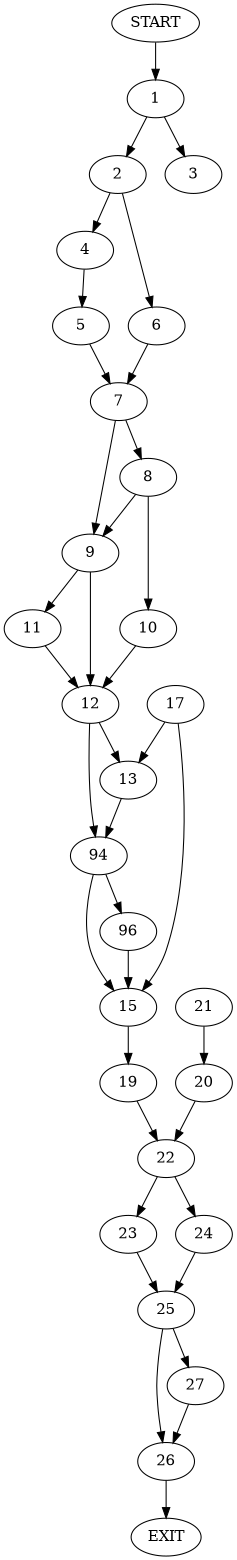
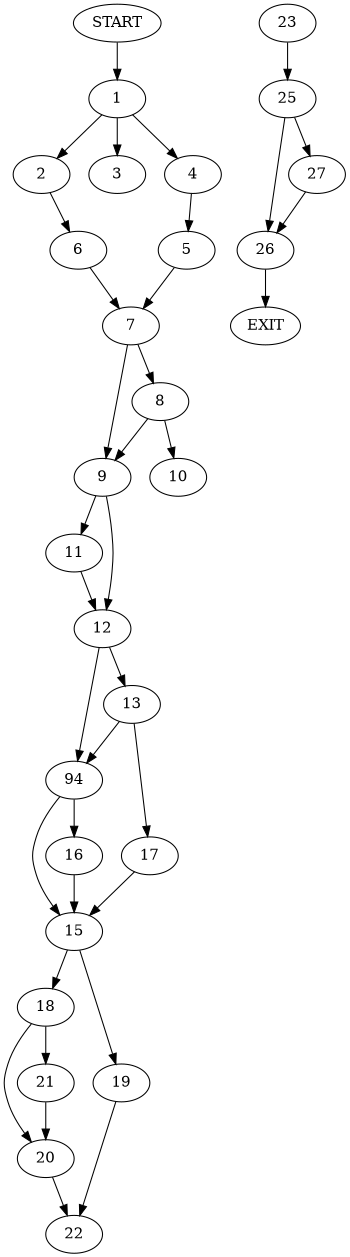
(104, 208) -> (151, 133)
(123, 662) -> none
(155, 738) -> (140, 775)
(128, 932) -> (74, 856)
none -> (46, 1007)
(150, 1192) -> none
(204, 1234) -> none
